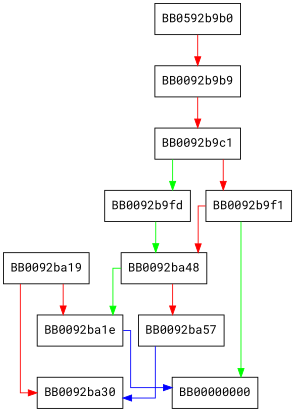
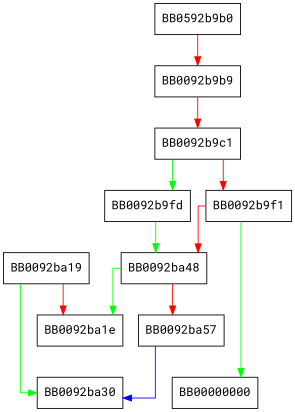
(20, 342) -> (20, 342)
(131, 372) -> none
